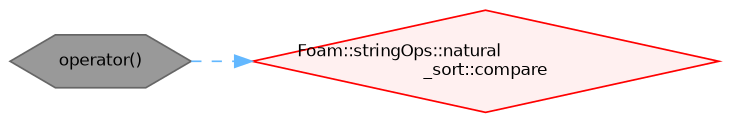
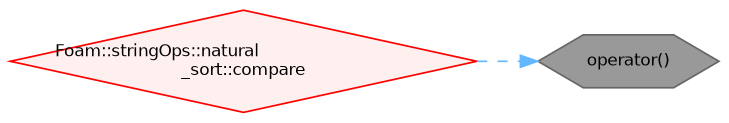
(213, 61) -> (499, 61)
